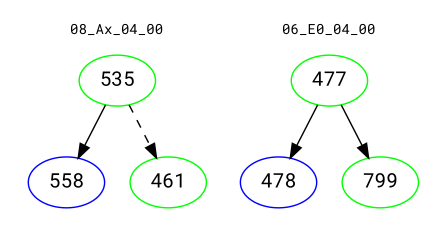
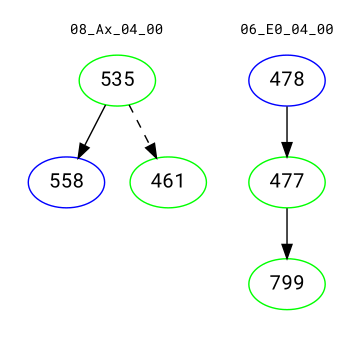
(307, 125) -> (287, 125)
